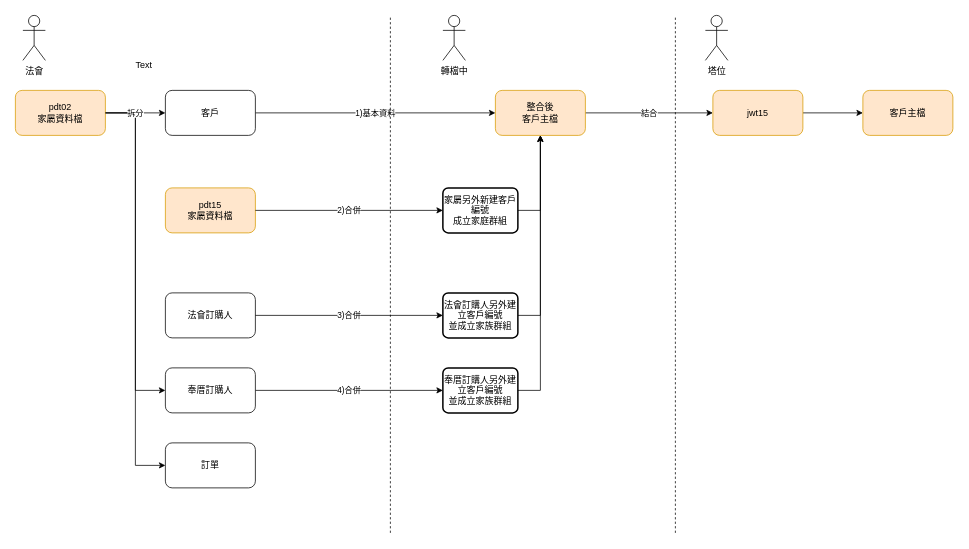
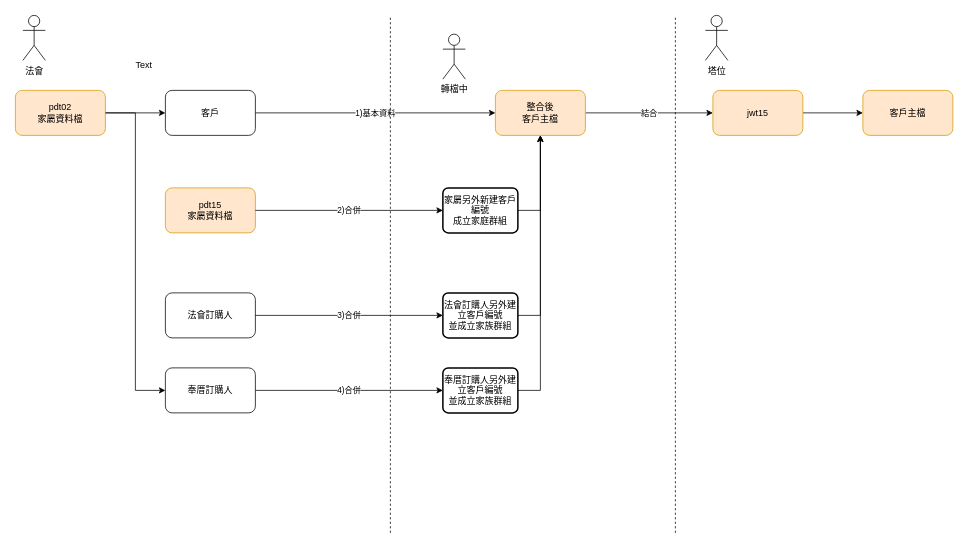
(454, 38) -> (454, 57)
(135, 441) -> none
(210, 465) -> none
